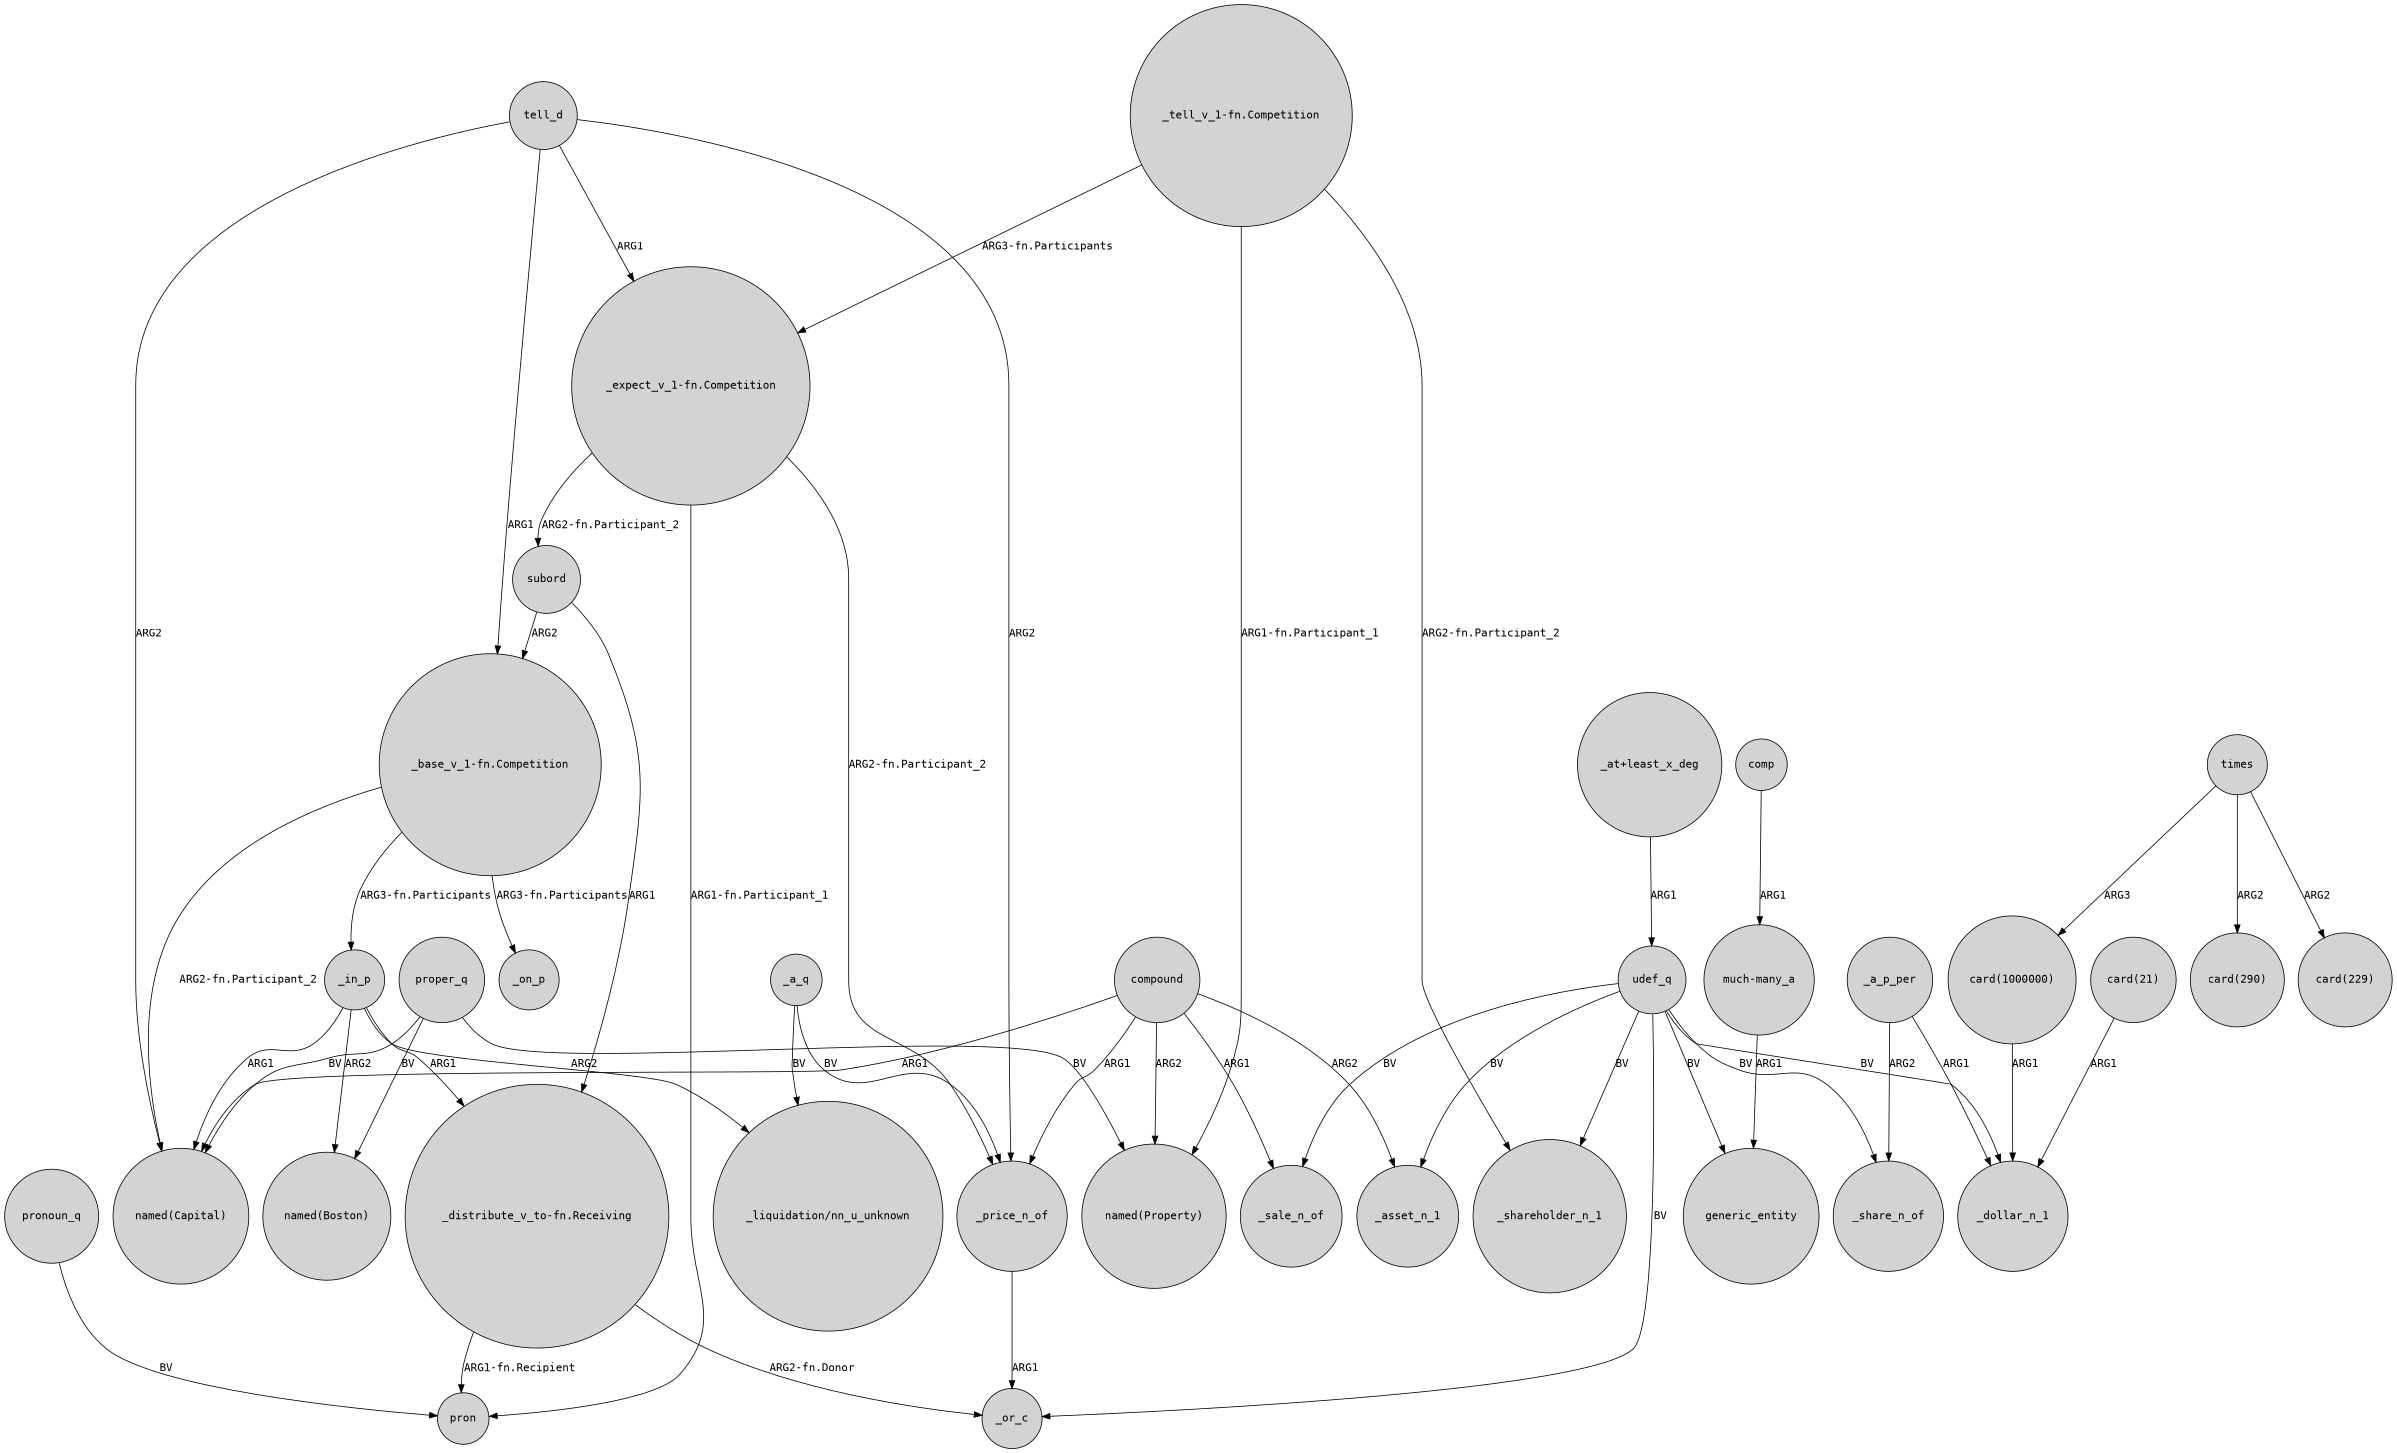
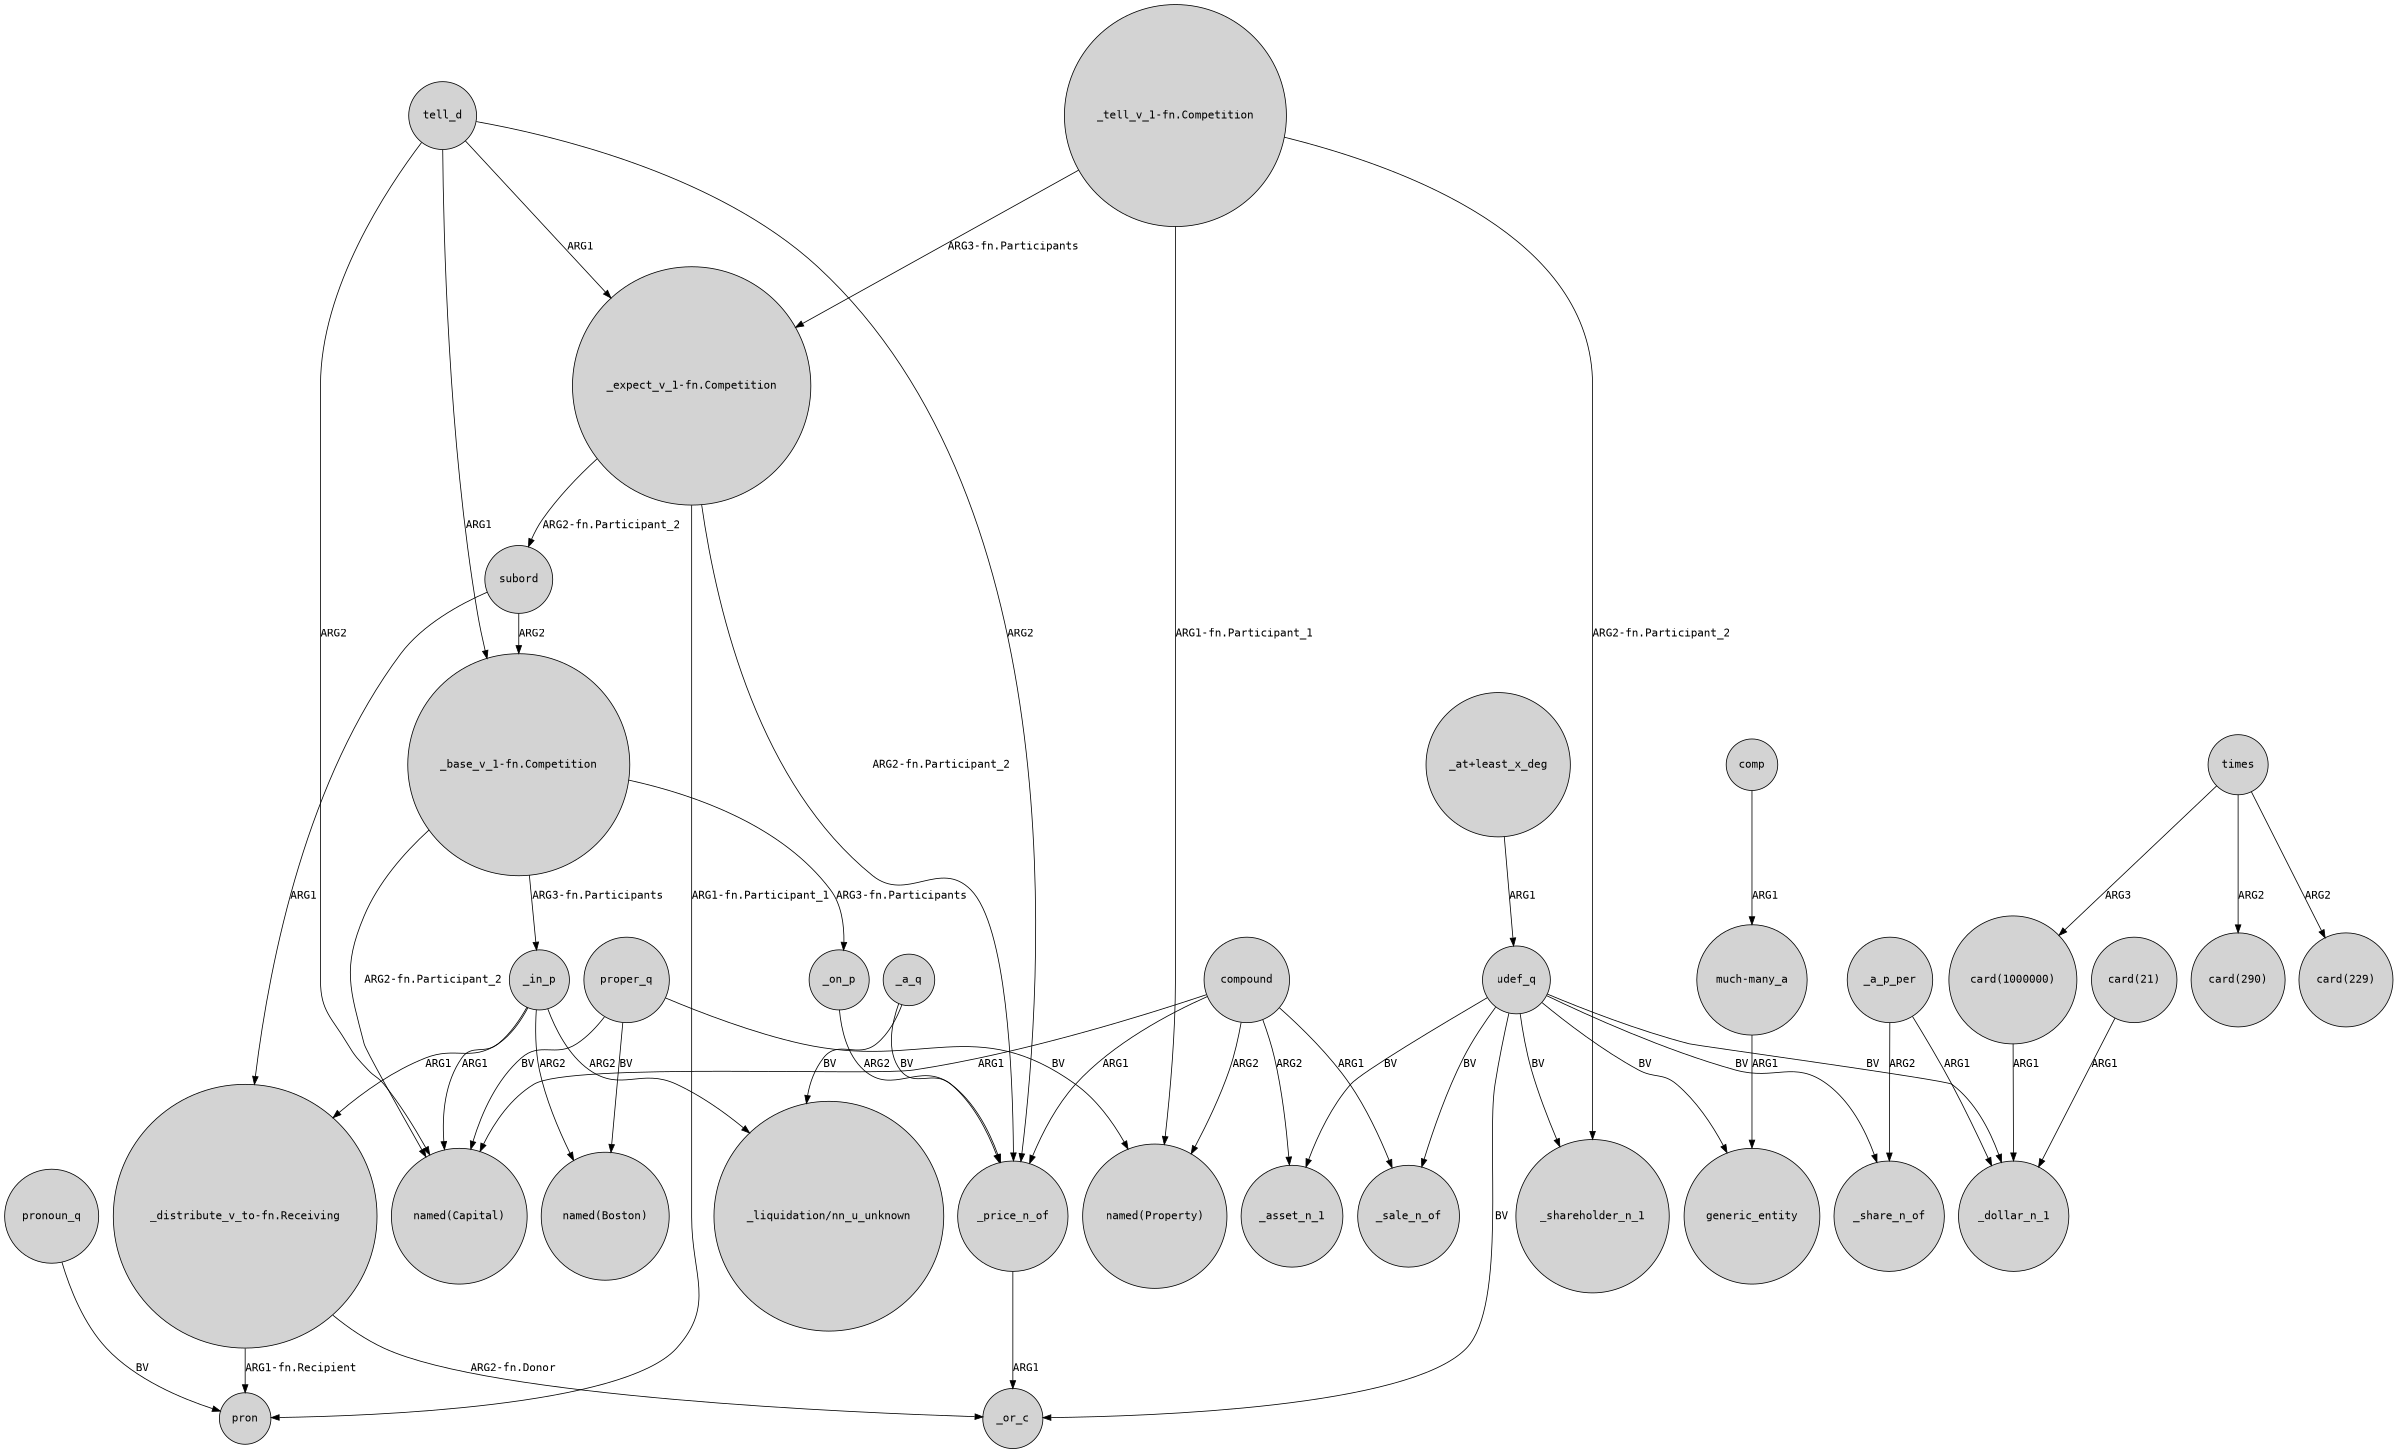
none -> (899, 1079)
